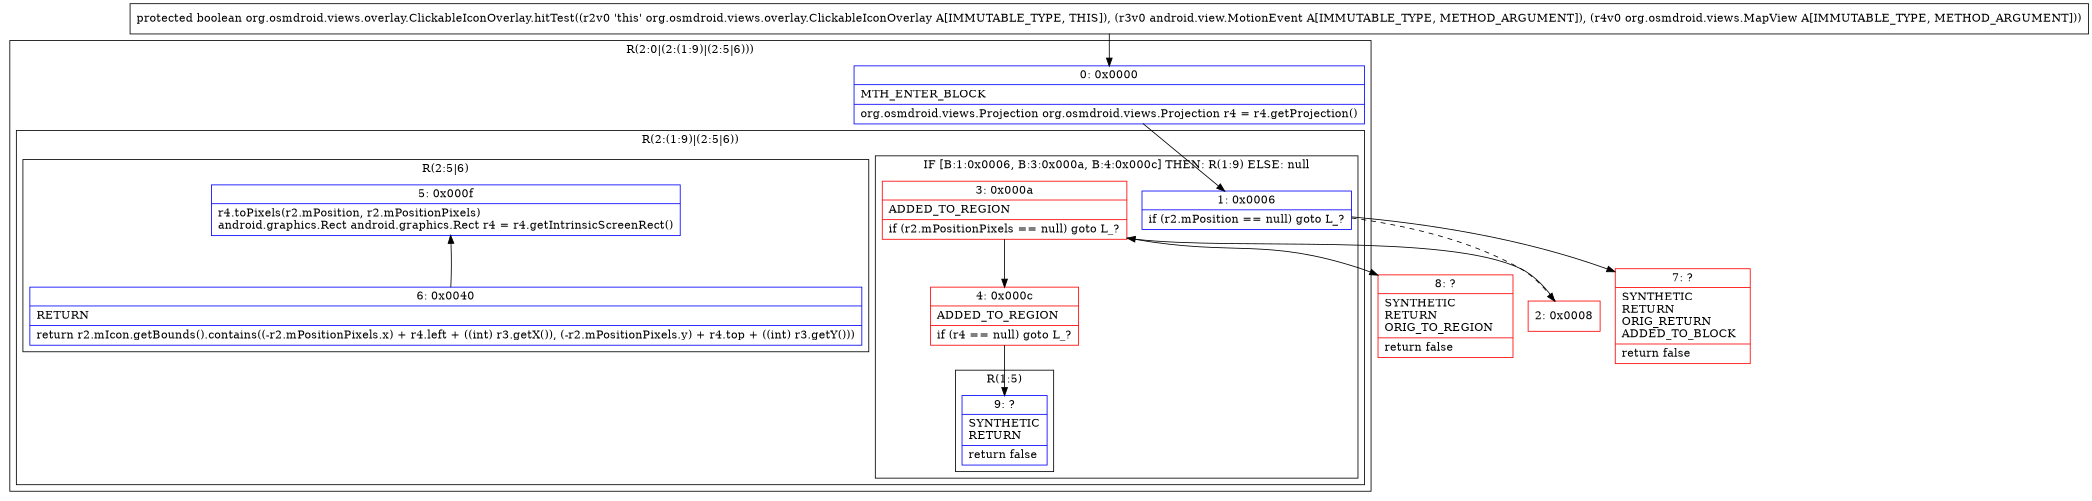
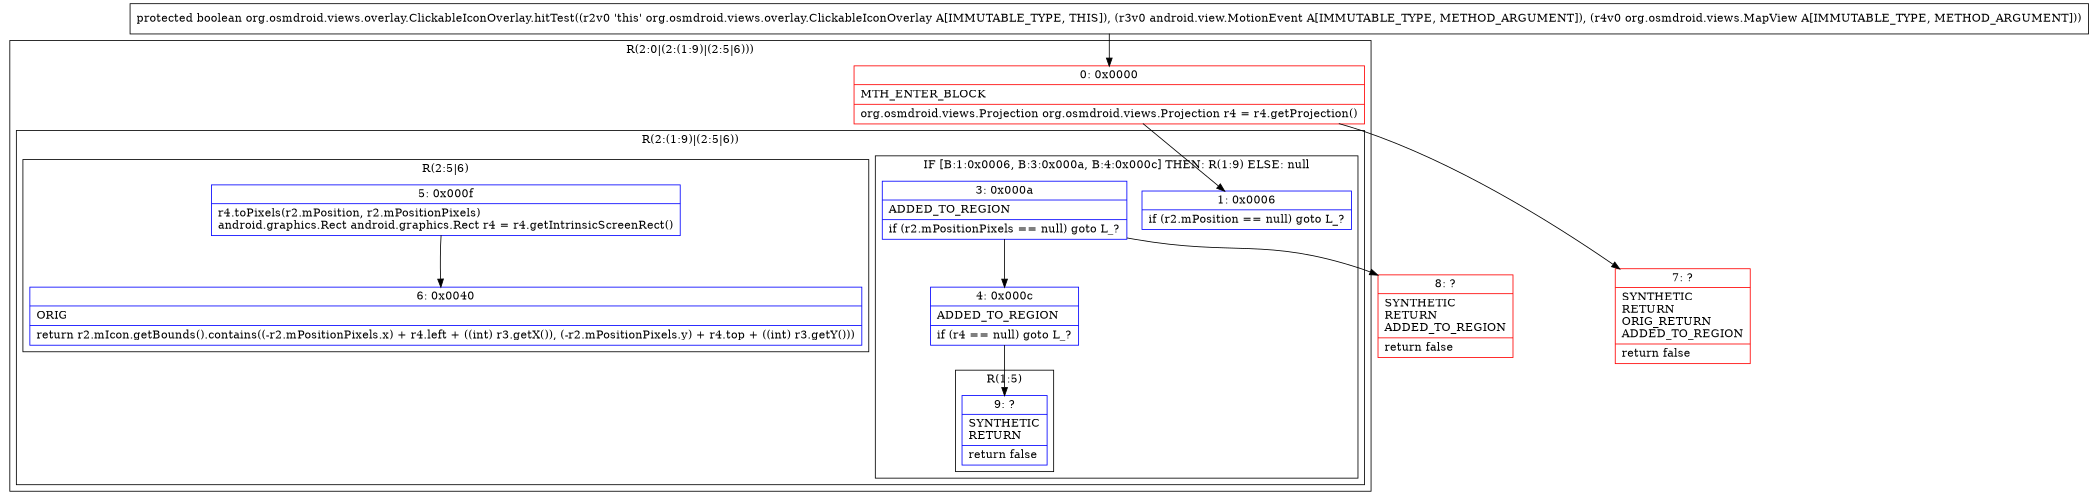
(1109, 95) -> (1109, 95)
(1005, 210) -> (1005, 210)
(1481, 235) -> (1481, 184)
(451, 265) -> (440, 257)
(63, 315) -> (52, 315)
(1005, 316) -> (1005, 316)
(1564, 316) -> none
(1439, 328) -> (1446, 328)
(1679, 334) -> (1683, 334)
